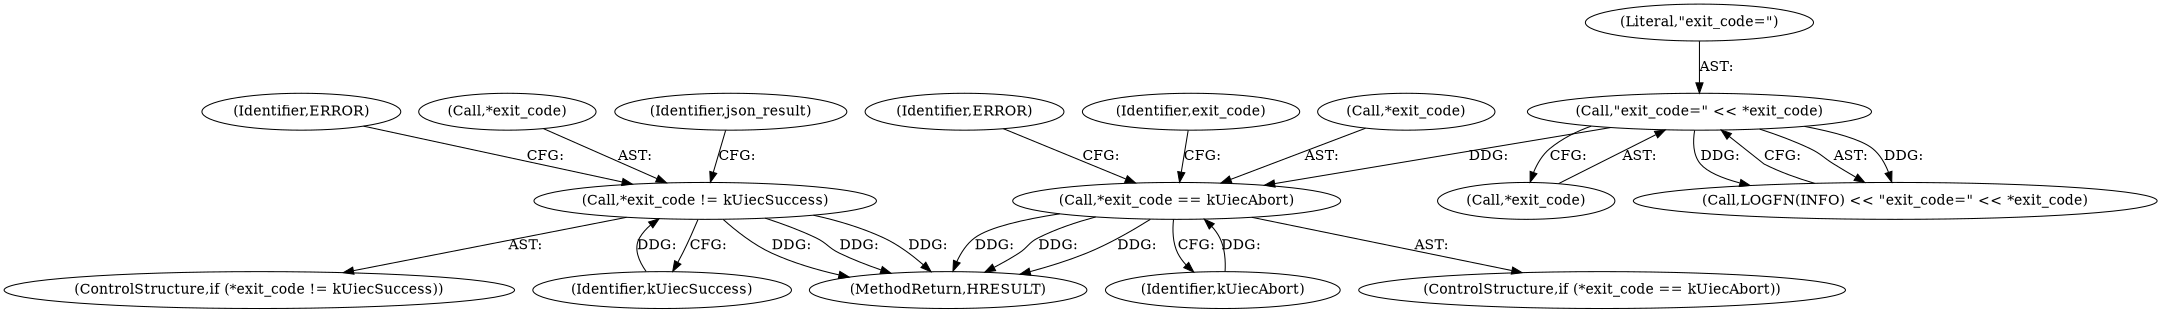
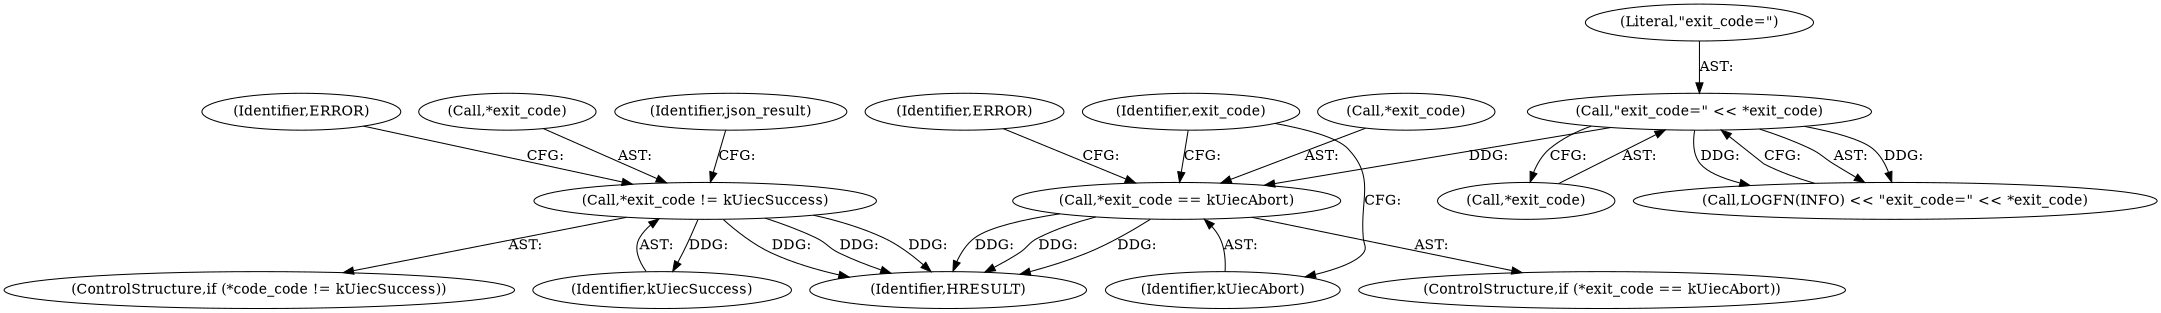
(1174, 244) -> (1365, 187)
(659, 245) -> (659, 245)
(711, 245) -> (711, 245)
(1243, 245) -> (1243, 245)
(259, 290) -> (259, 290)
(948, 290) -> (948, 290)
